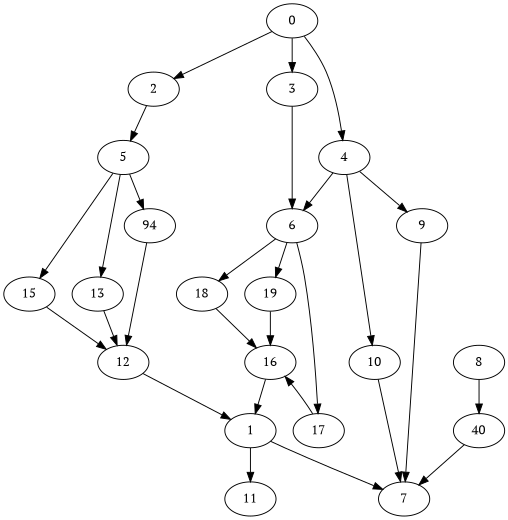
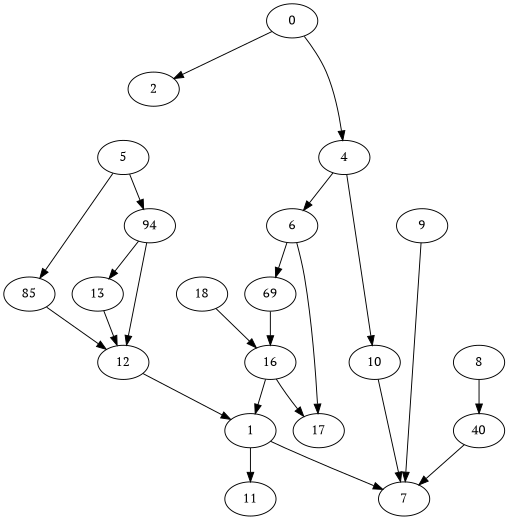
(292, 89) -> none
(140, 119) -> none
(380, 189) -> none
(111, 221) -> (127, 256)
(251, 257) -> none
(29, 294) -> (29, 294)
(270, 294) -> (270, 294)
(302, 398) -> (287, 394)
